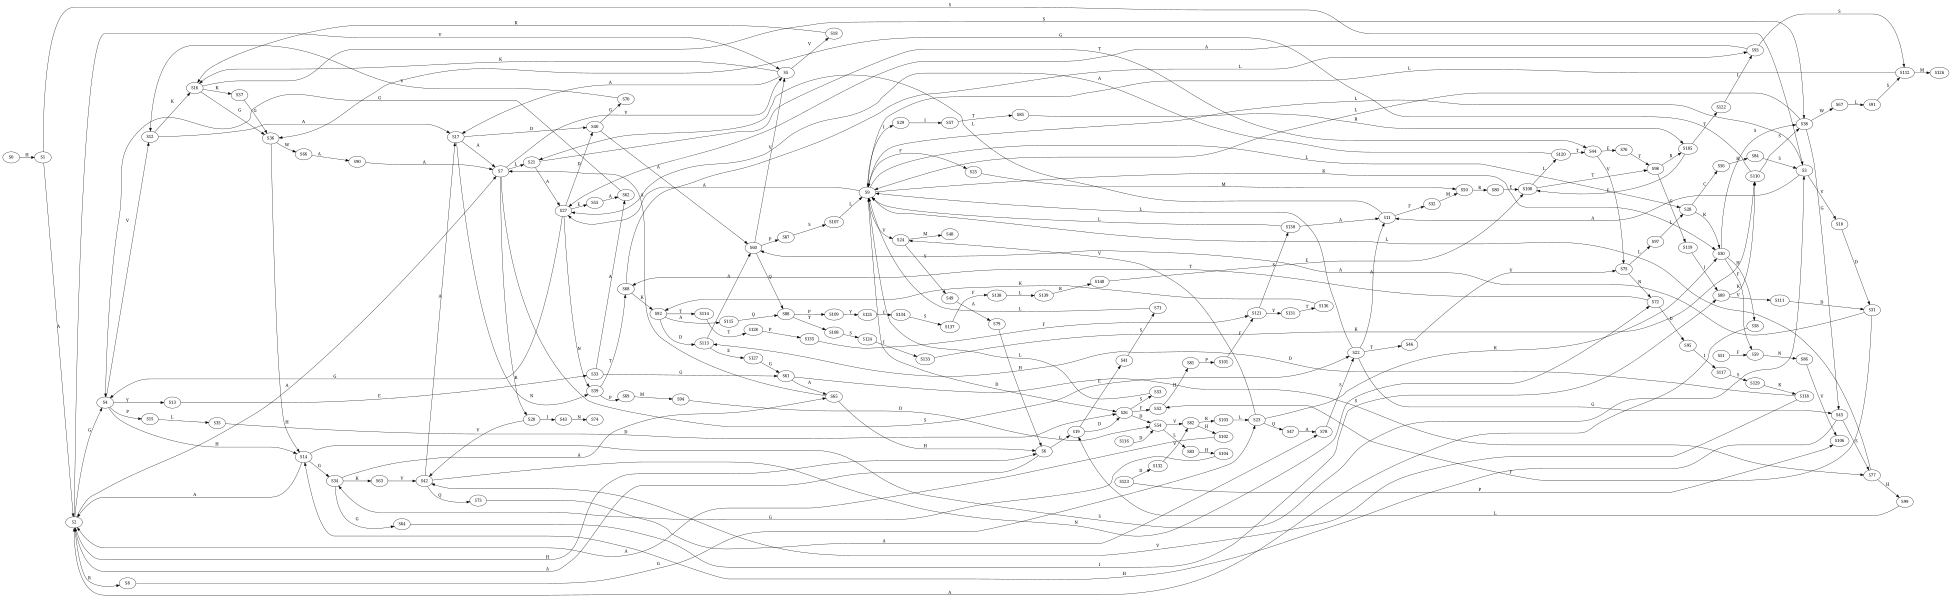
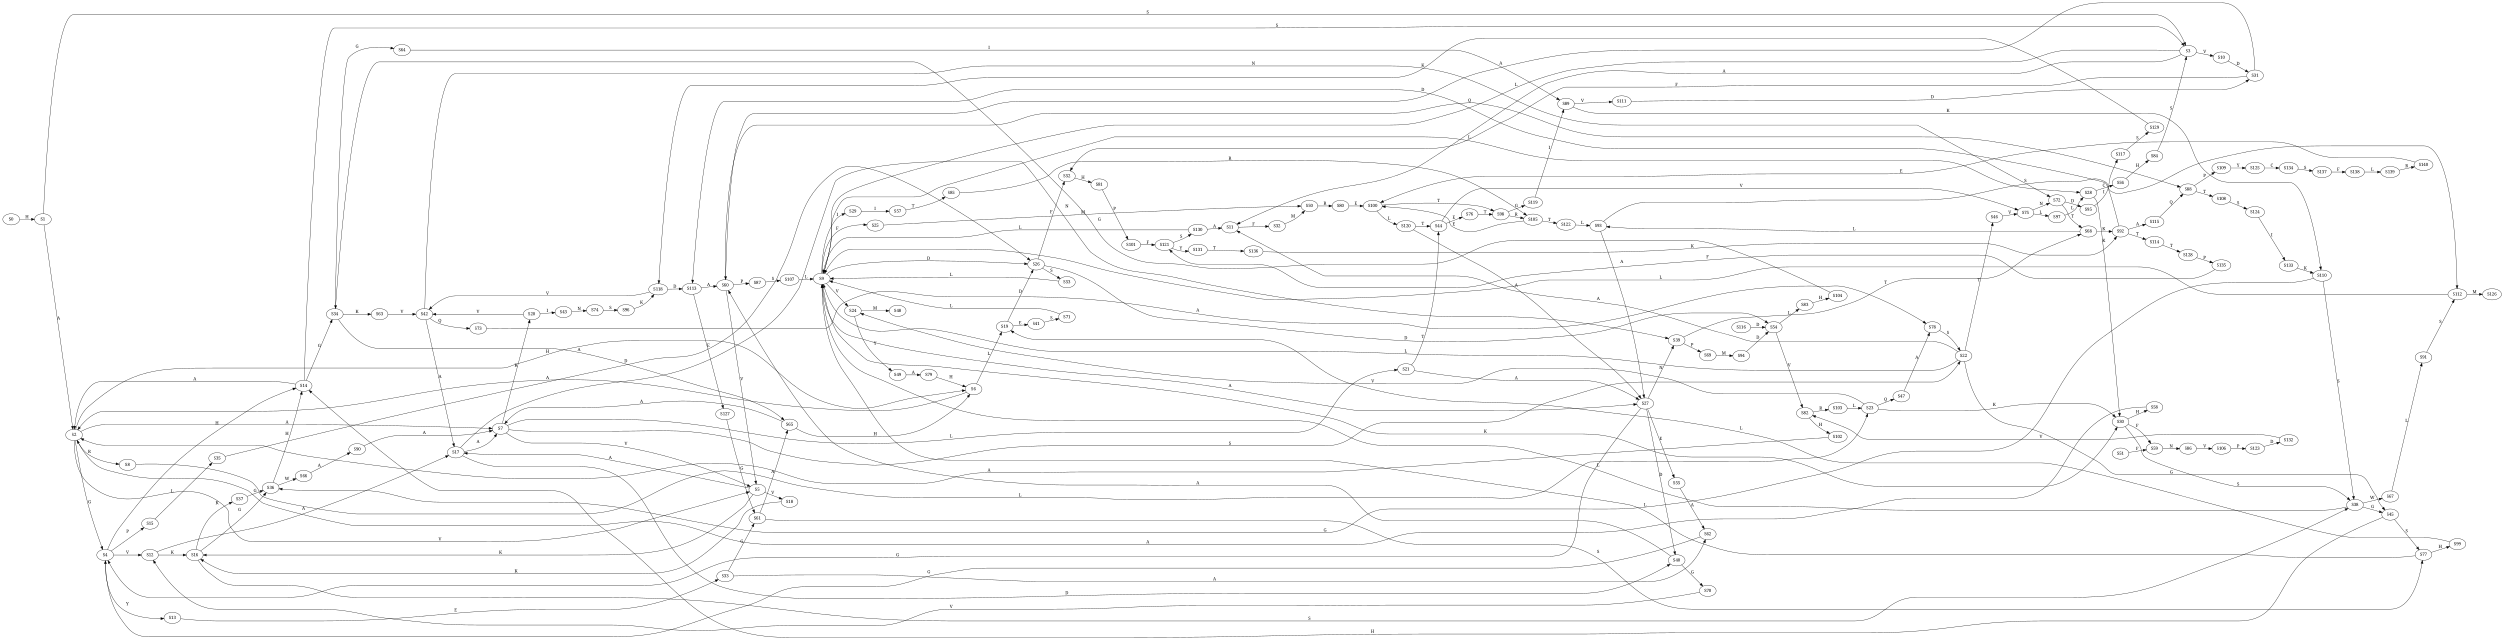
(960, 115) -> none
none -> (626, 310)
(1485, 492) -> (2237, 449)
(658, 564) -> (1020, 495)
